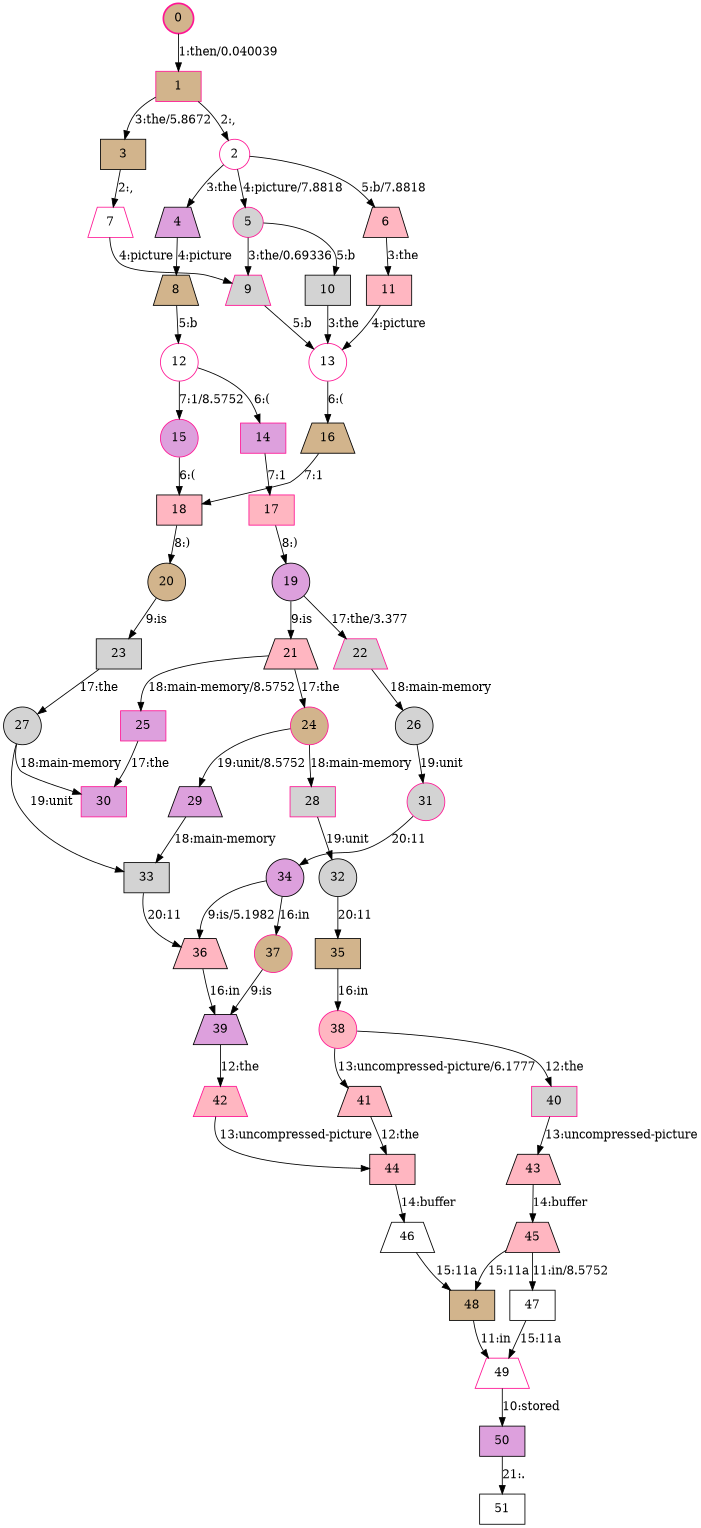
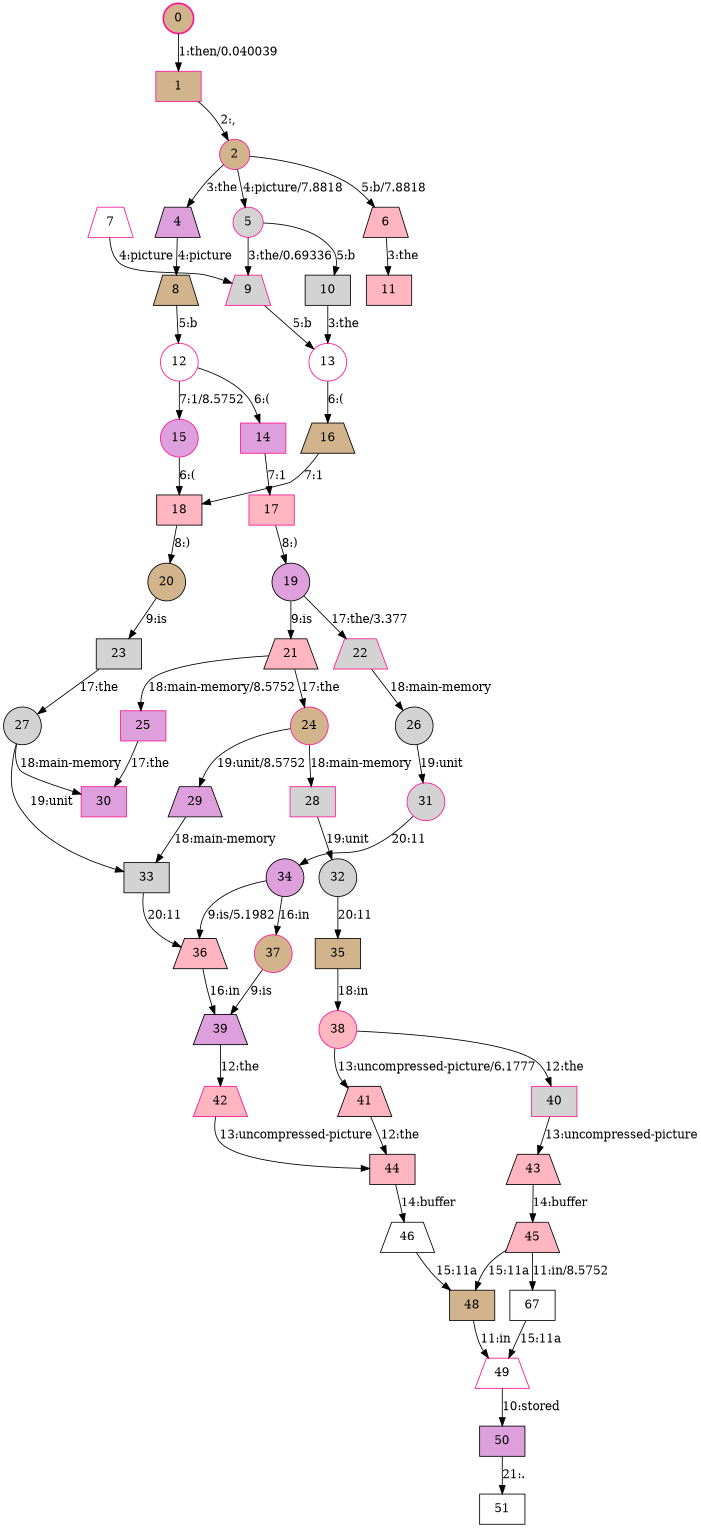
(123, 154) -> none
(235, 154) -> (235, 154)
(366, 326) -> none
(353, 992) -> (353, 992)
(532, 1305) -> (532, 1305)
